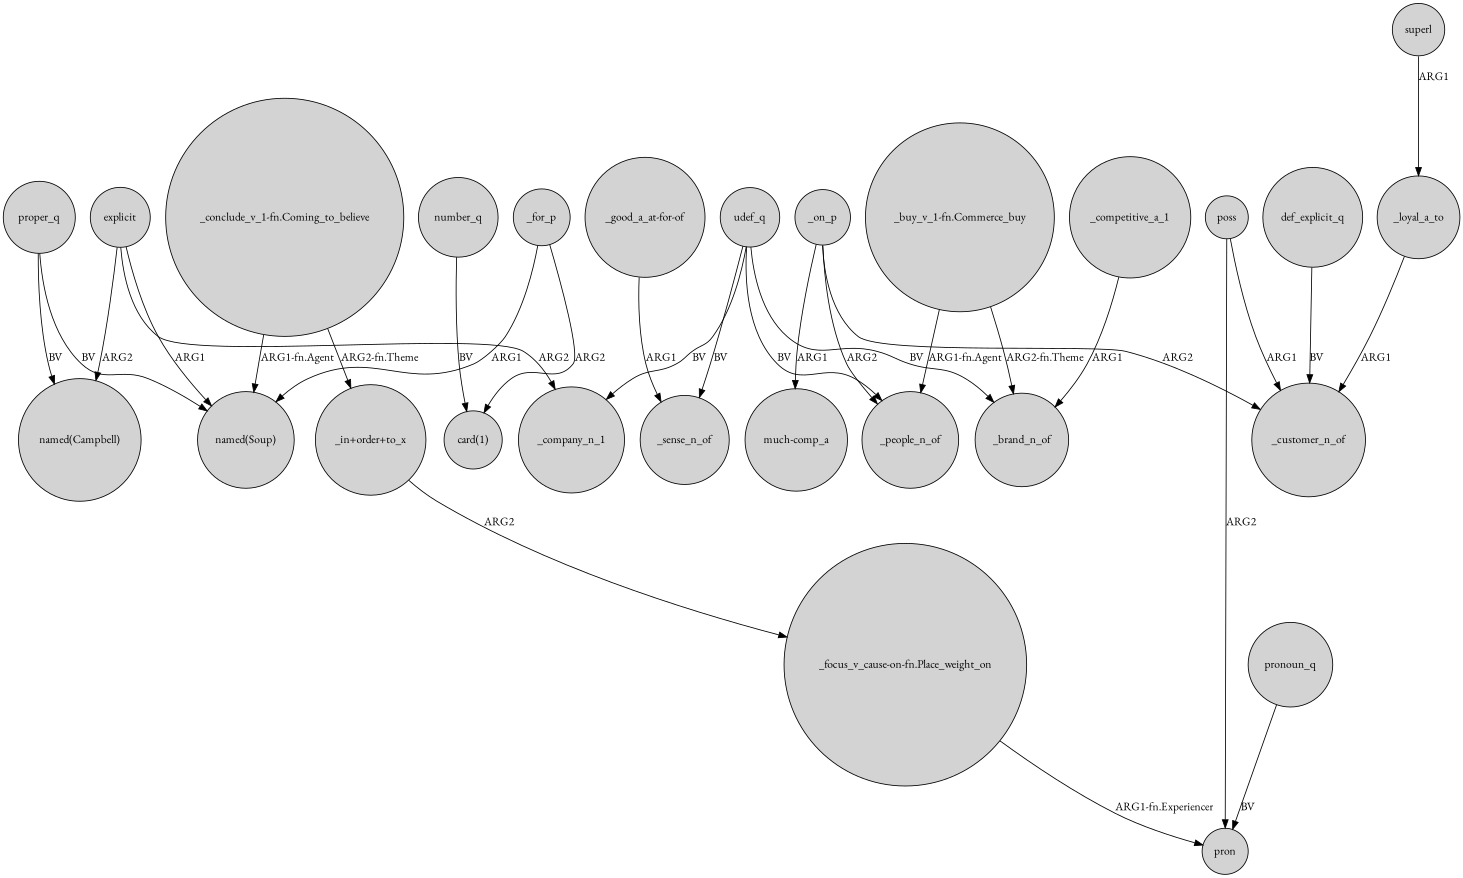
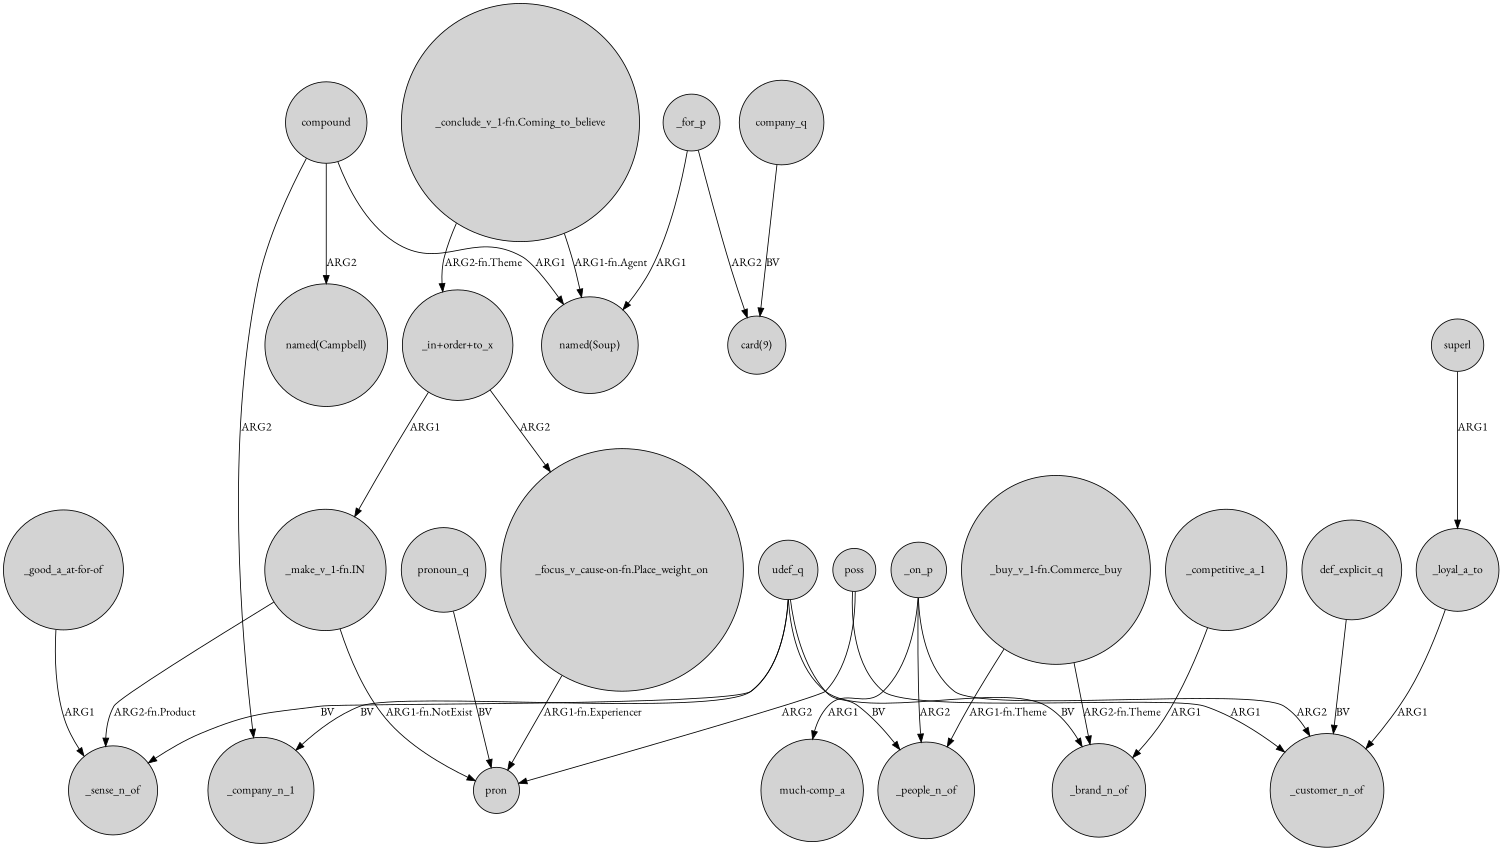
(39, 217) -> none
(120, 217) -> (326, 123)
(458, 217) -> (782, 123)
(965, 358) -> (1008, 712)
(473, 440) -> (757, 345)
none -> (325, 570)
